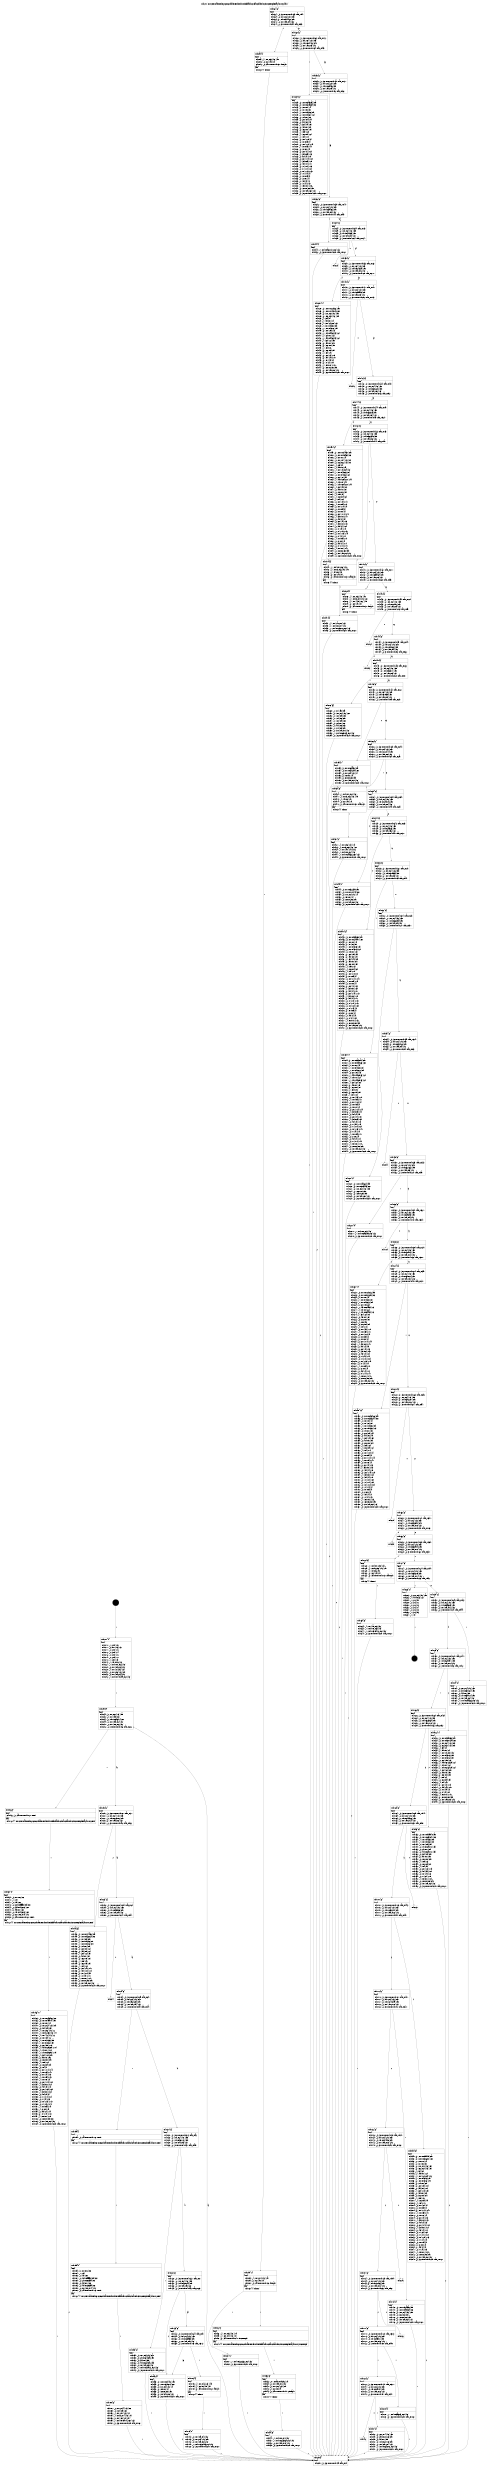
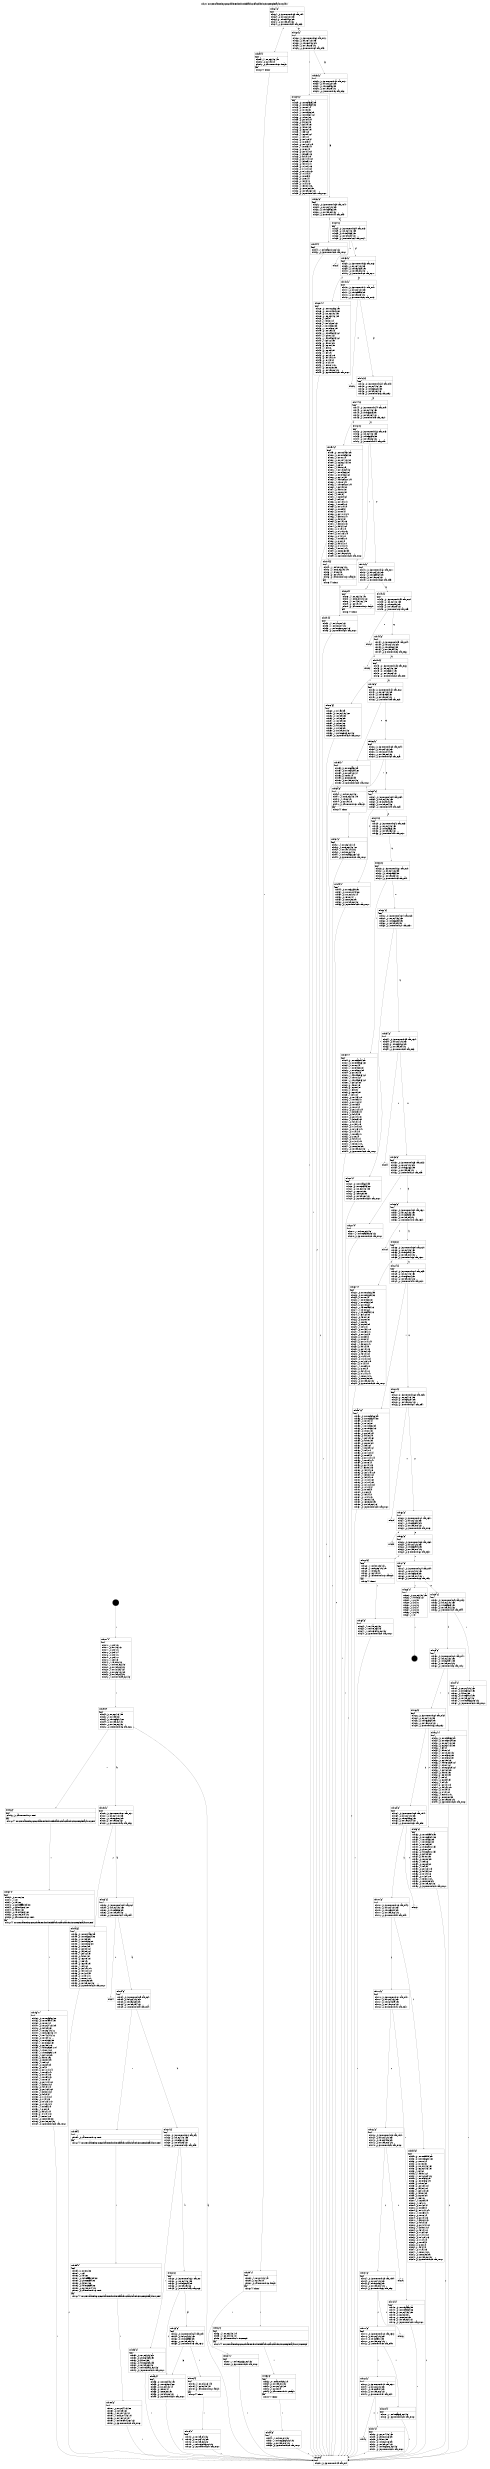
(355, 980) -> none
